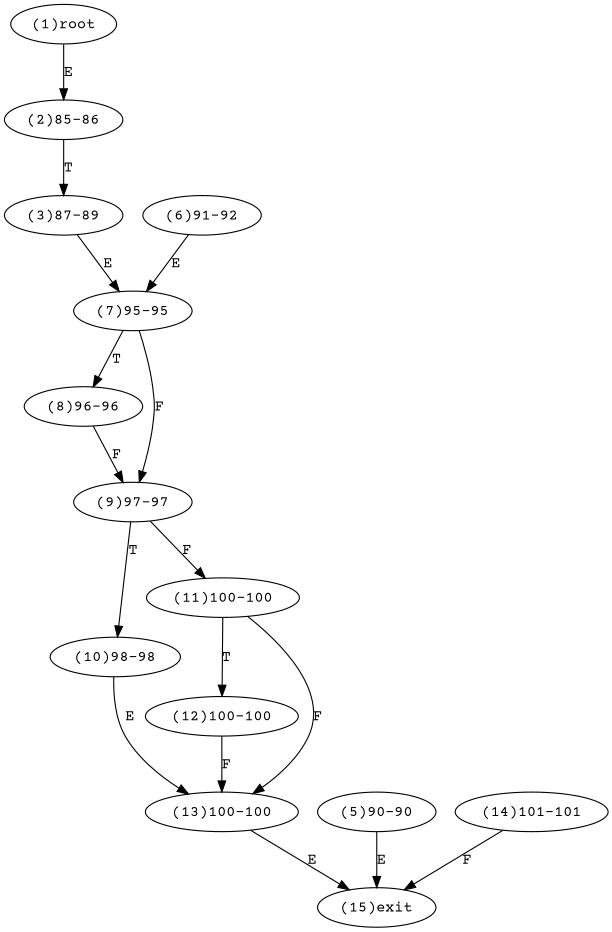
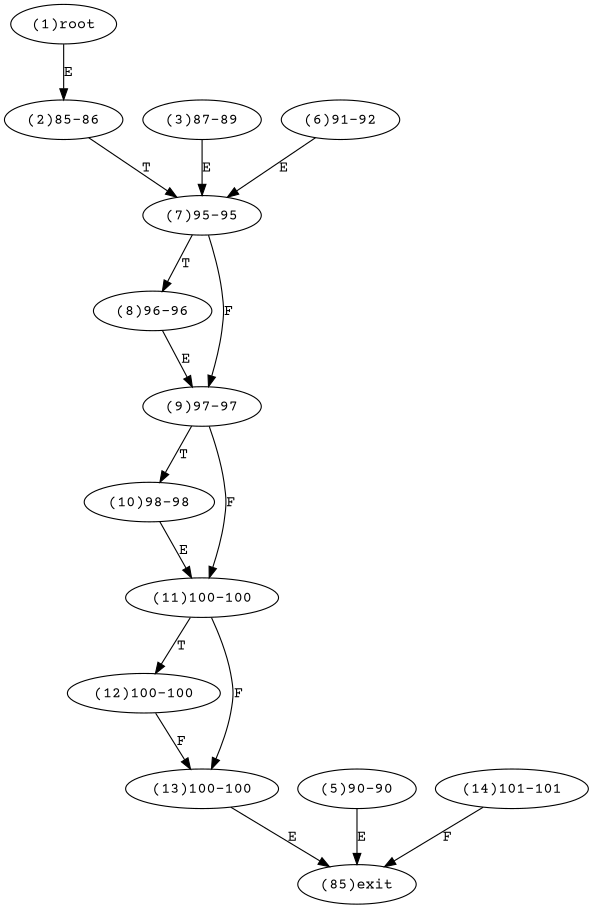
(64, 162) -> (128, 164)
(117, 454) -> (186, 359)
(129, 742) -> (173, 545)
(377, 907) -> (357, 884)
